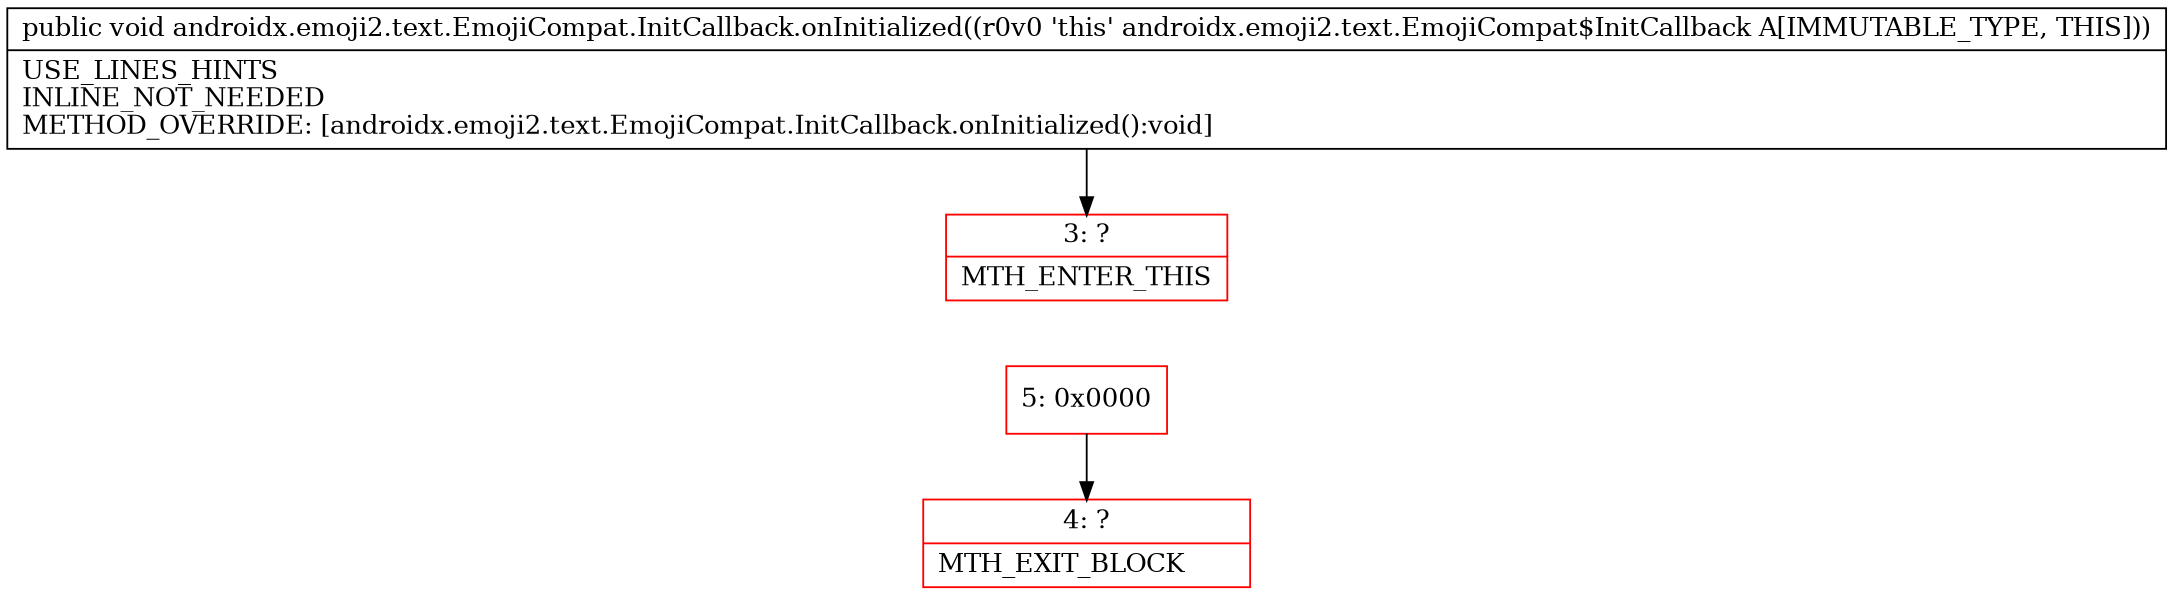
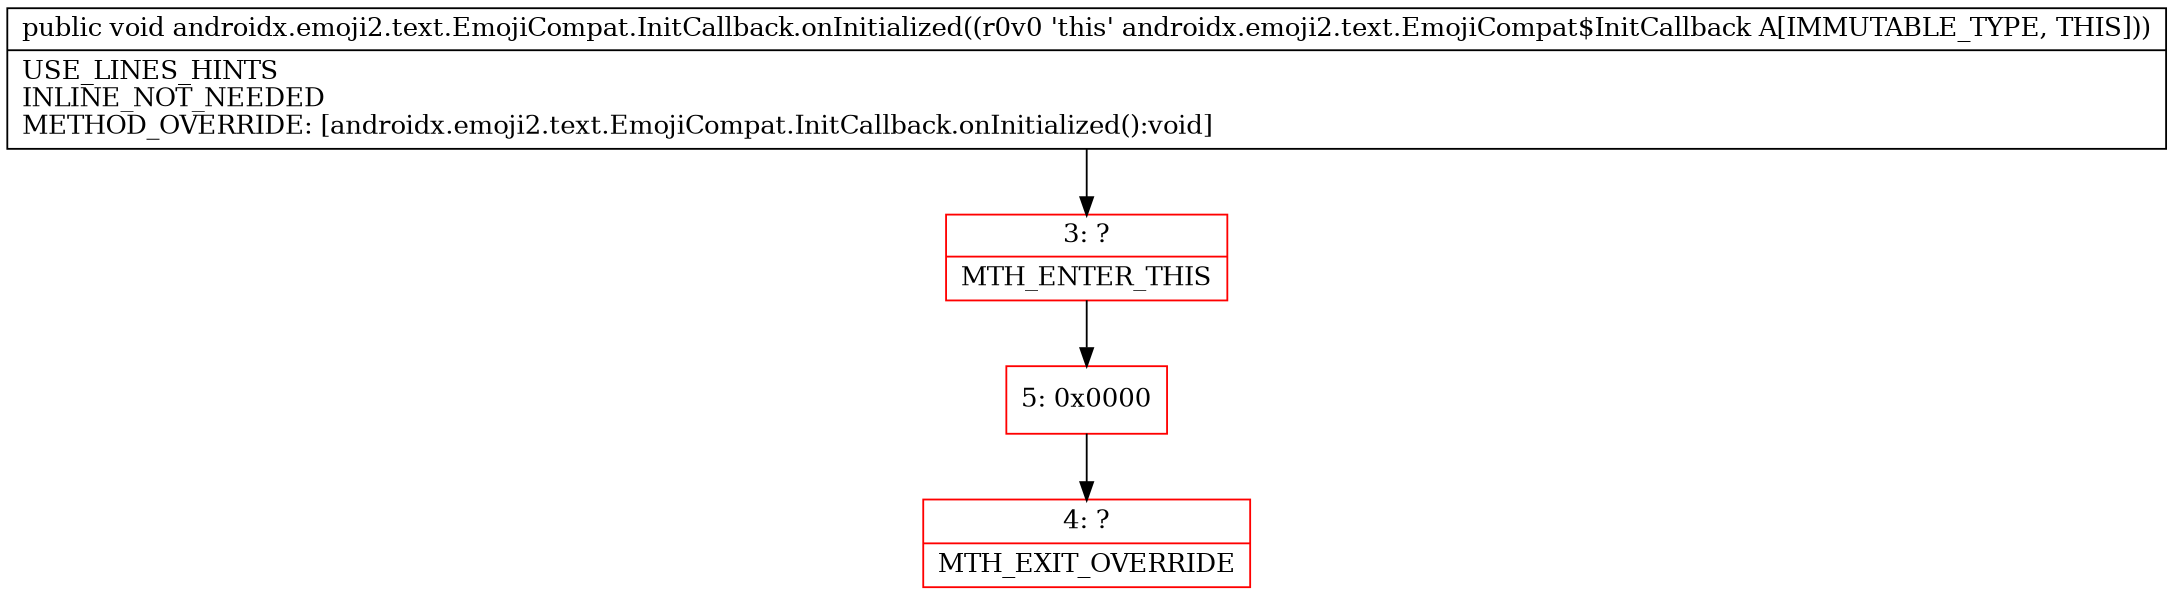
none -> (1087, 324)
(1062, 564) -> (1087, 564)
